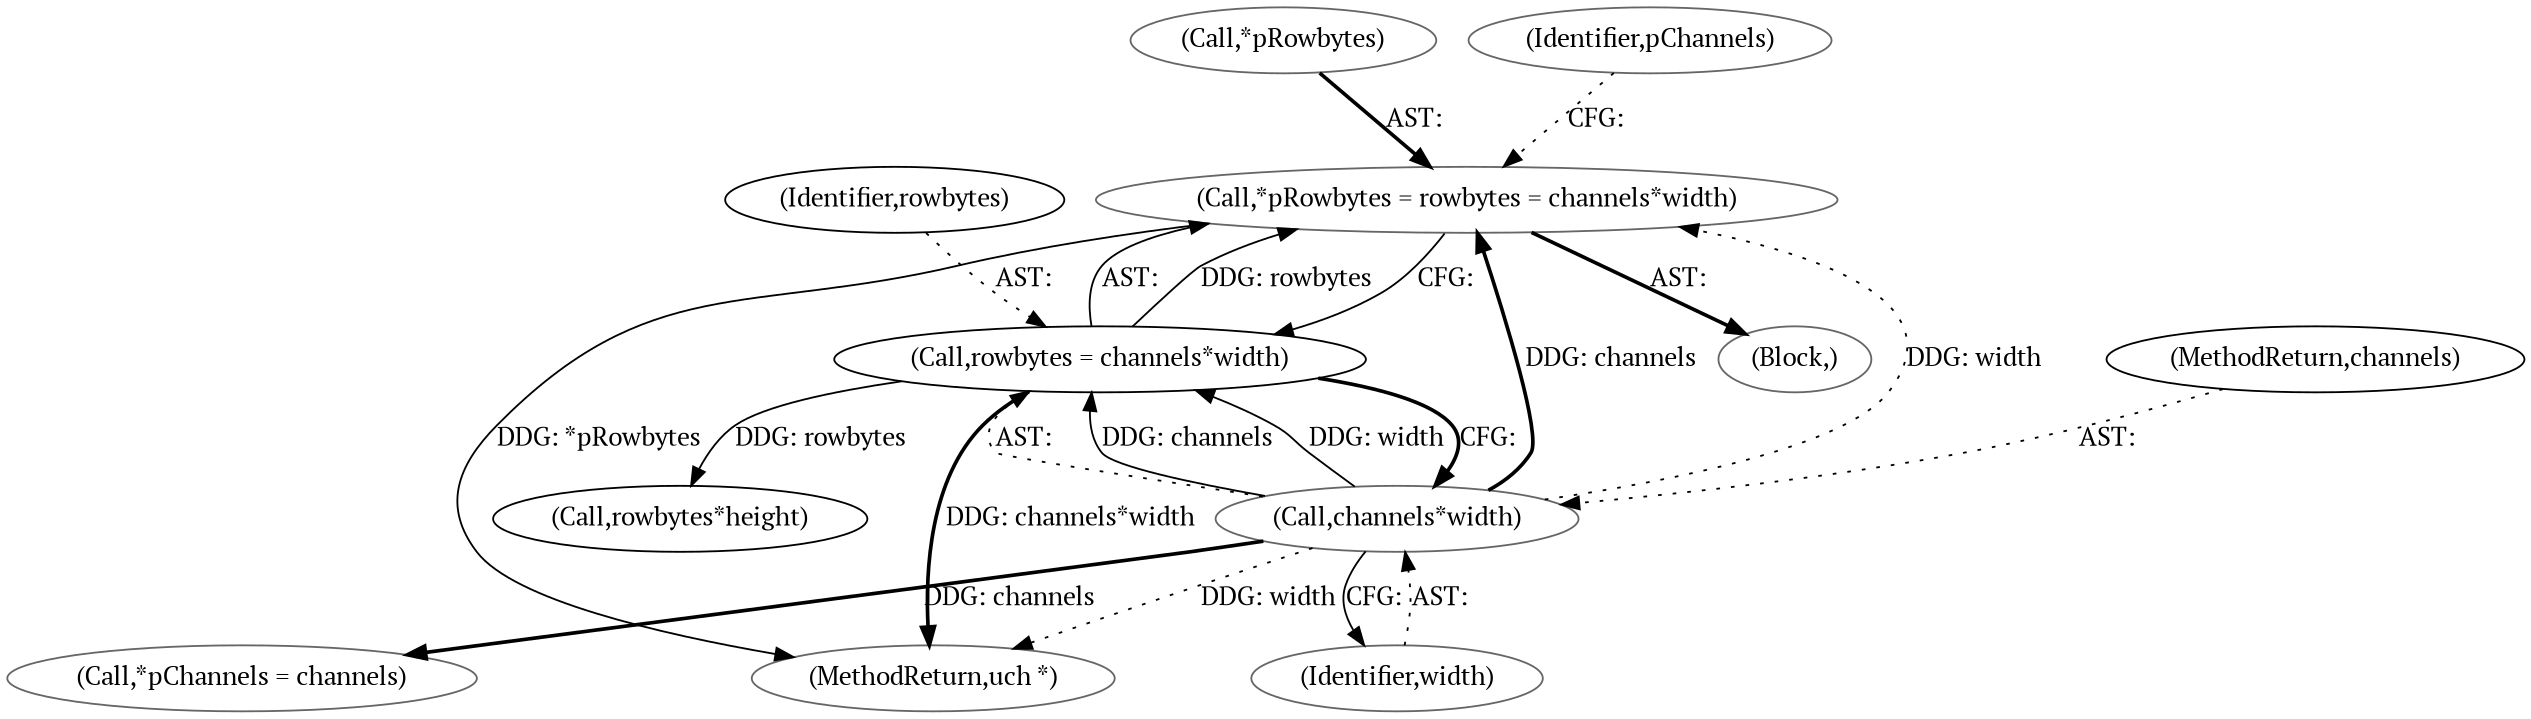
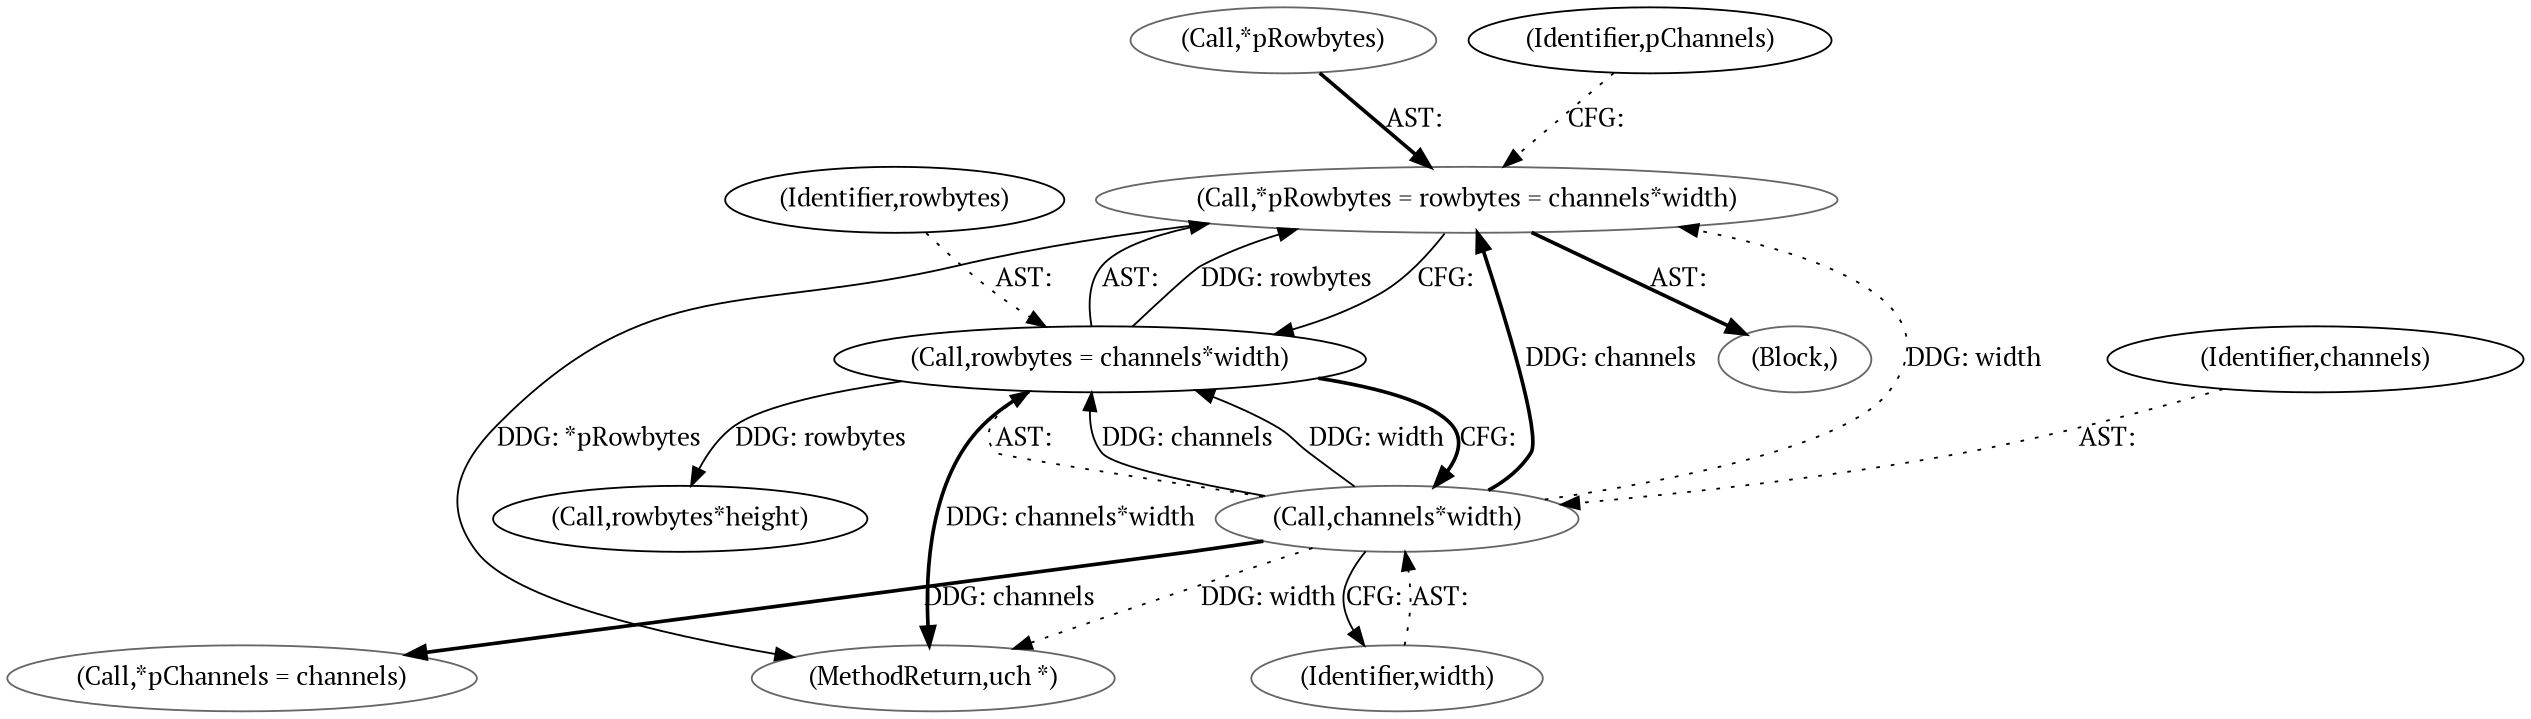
(1650, 40) -> (1650, 40)
(2316, 359) -> (2316, 359)
